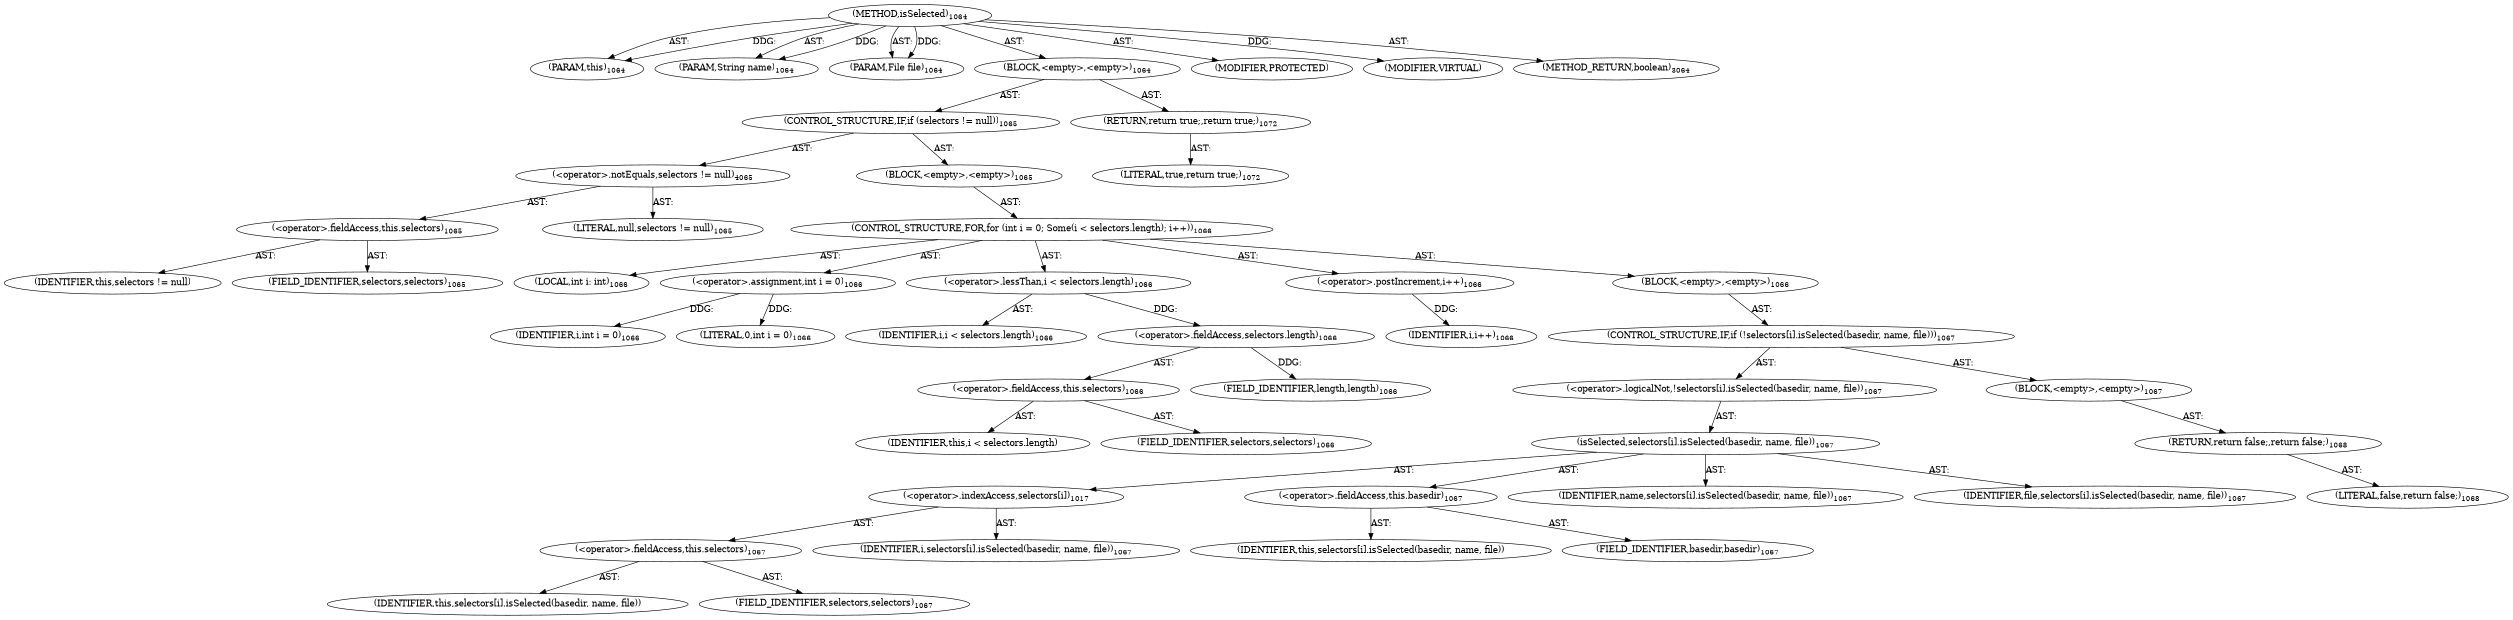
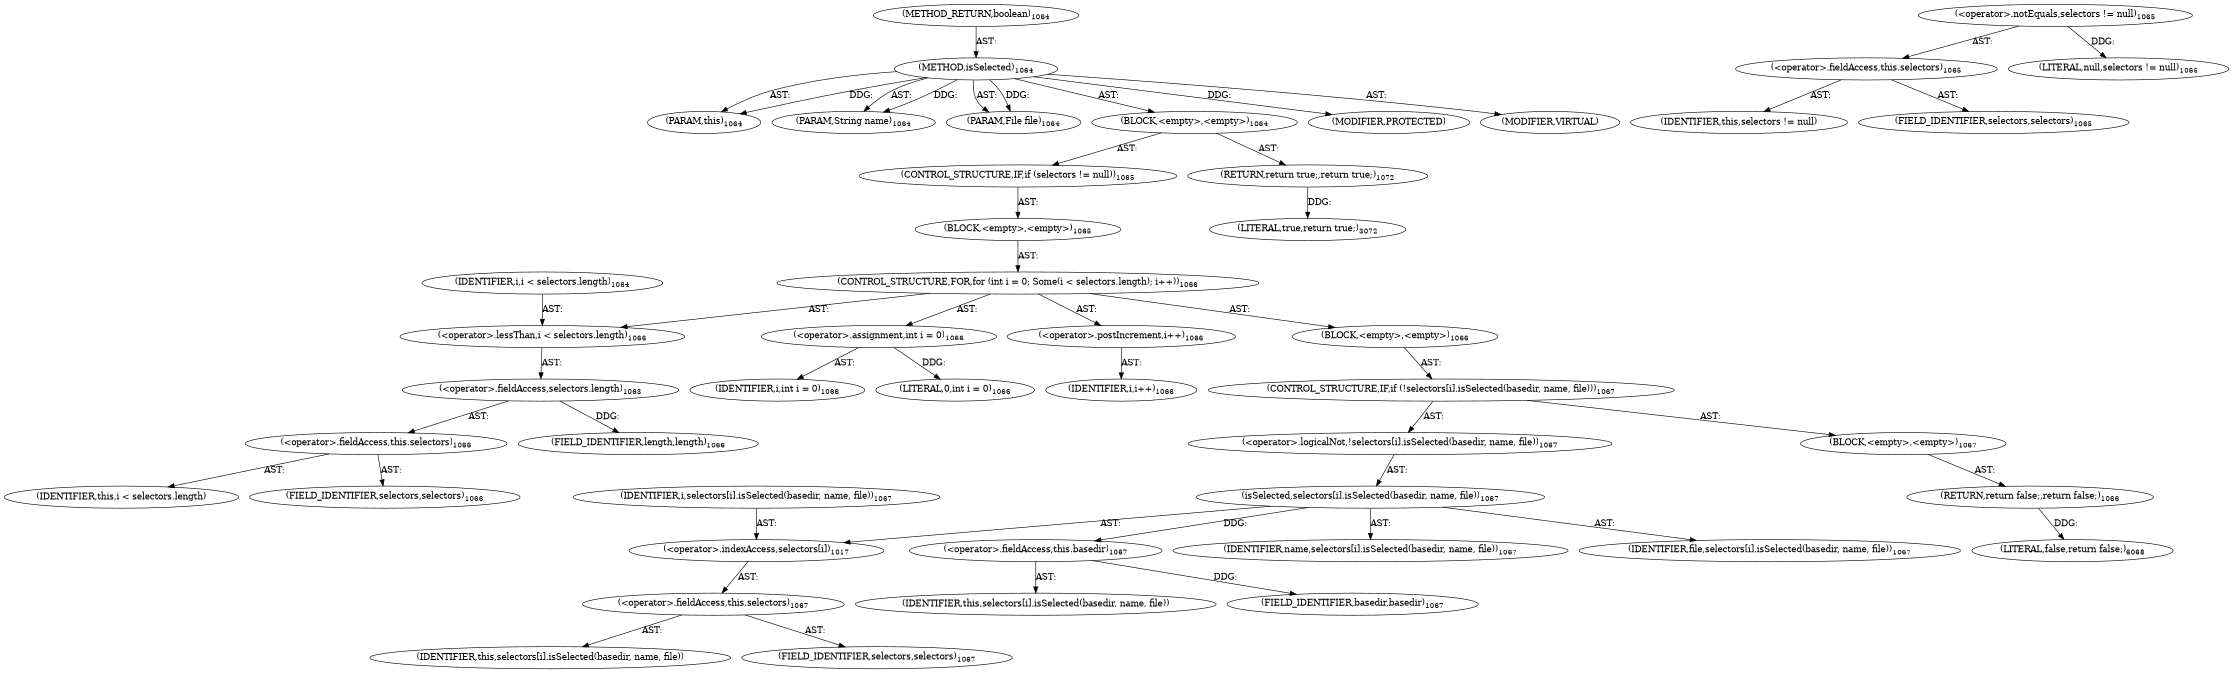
(1261, 36) -> (976, 39)
(1125, 42) -> (1221, 96)
(1261, 42) -> (1378, 96)
(1681, 68) -> (1041, 14)
(780, 149) -> none
(1202, 149) -> (1321, 203)
(744, 175) -> (2146, 14)
(1252, 175) -> (1369, 229)
(665, 203) -> (2104, 42)
(582, 283) -> none
(1010, 308) -> (542, 307)
(703, 310) -> (846, 363)
(1167, 310) -> (553, 363)
(1448, 310) -> (1133, 363)
(1044, 336) -> (620, 282)
(1328, 336) -> (632, 389)
(2338, 443) -> (2110, 496)
(1570, 470) -> (1237, 524)
(2353, 470) -> (2067, 524)
(2471, 496) -> (2136, 550)
(996, 521) -> (756, 521)
(1560, 524) -> (1227, 577)
